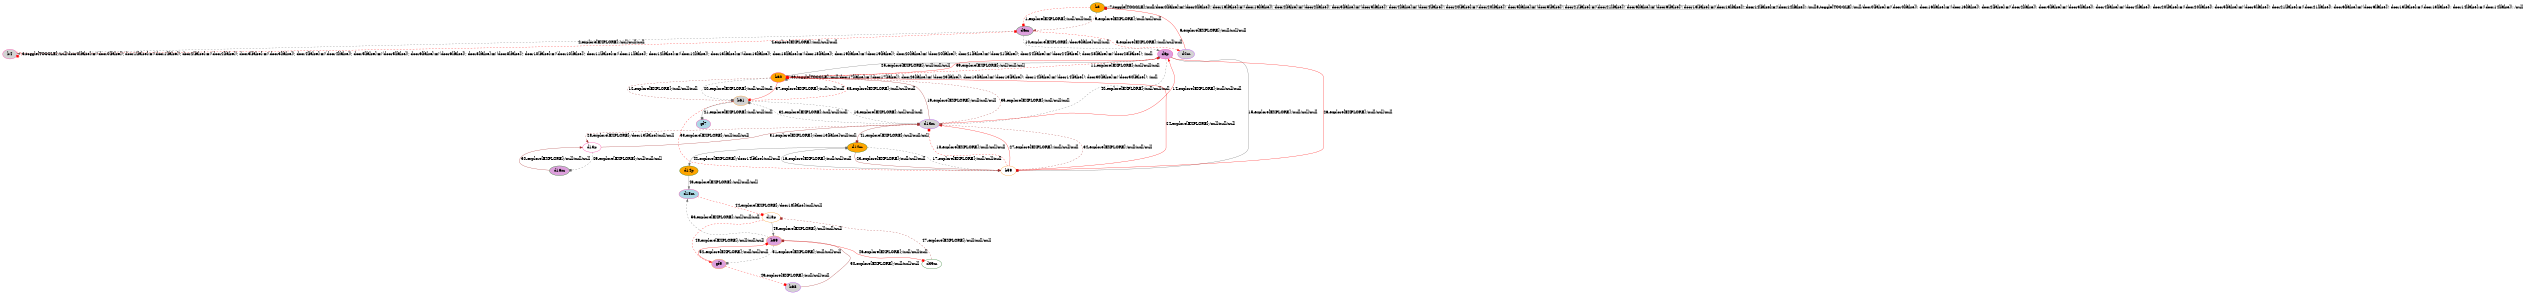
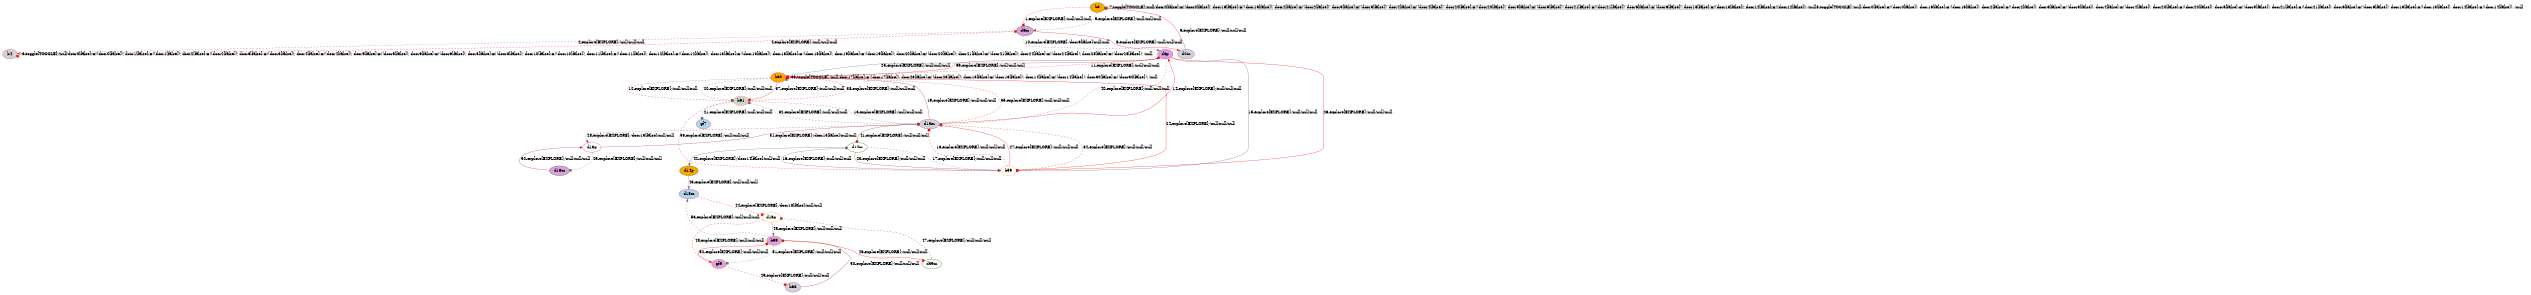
(1155, 15) -> (1155, 15)
(1106, 39) -> (1106, 39)
(715, 105) -> (715, 105)
(857, 147) -> (857, 147)
